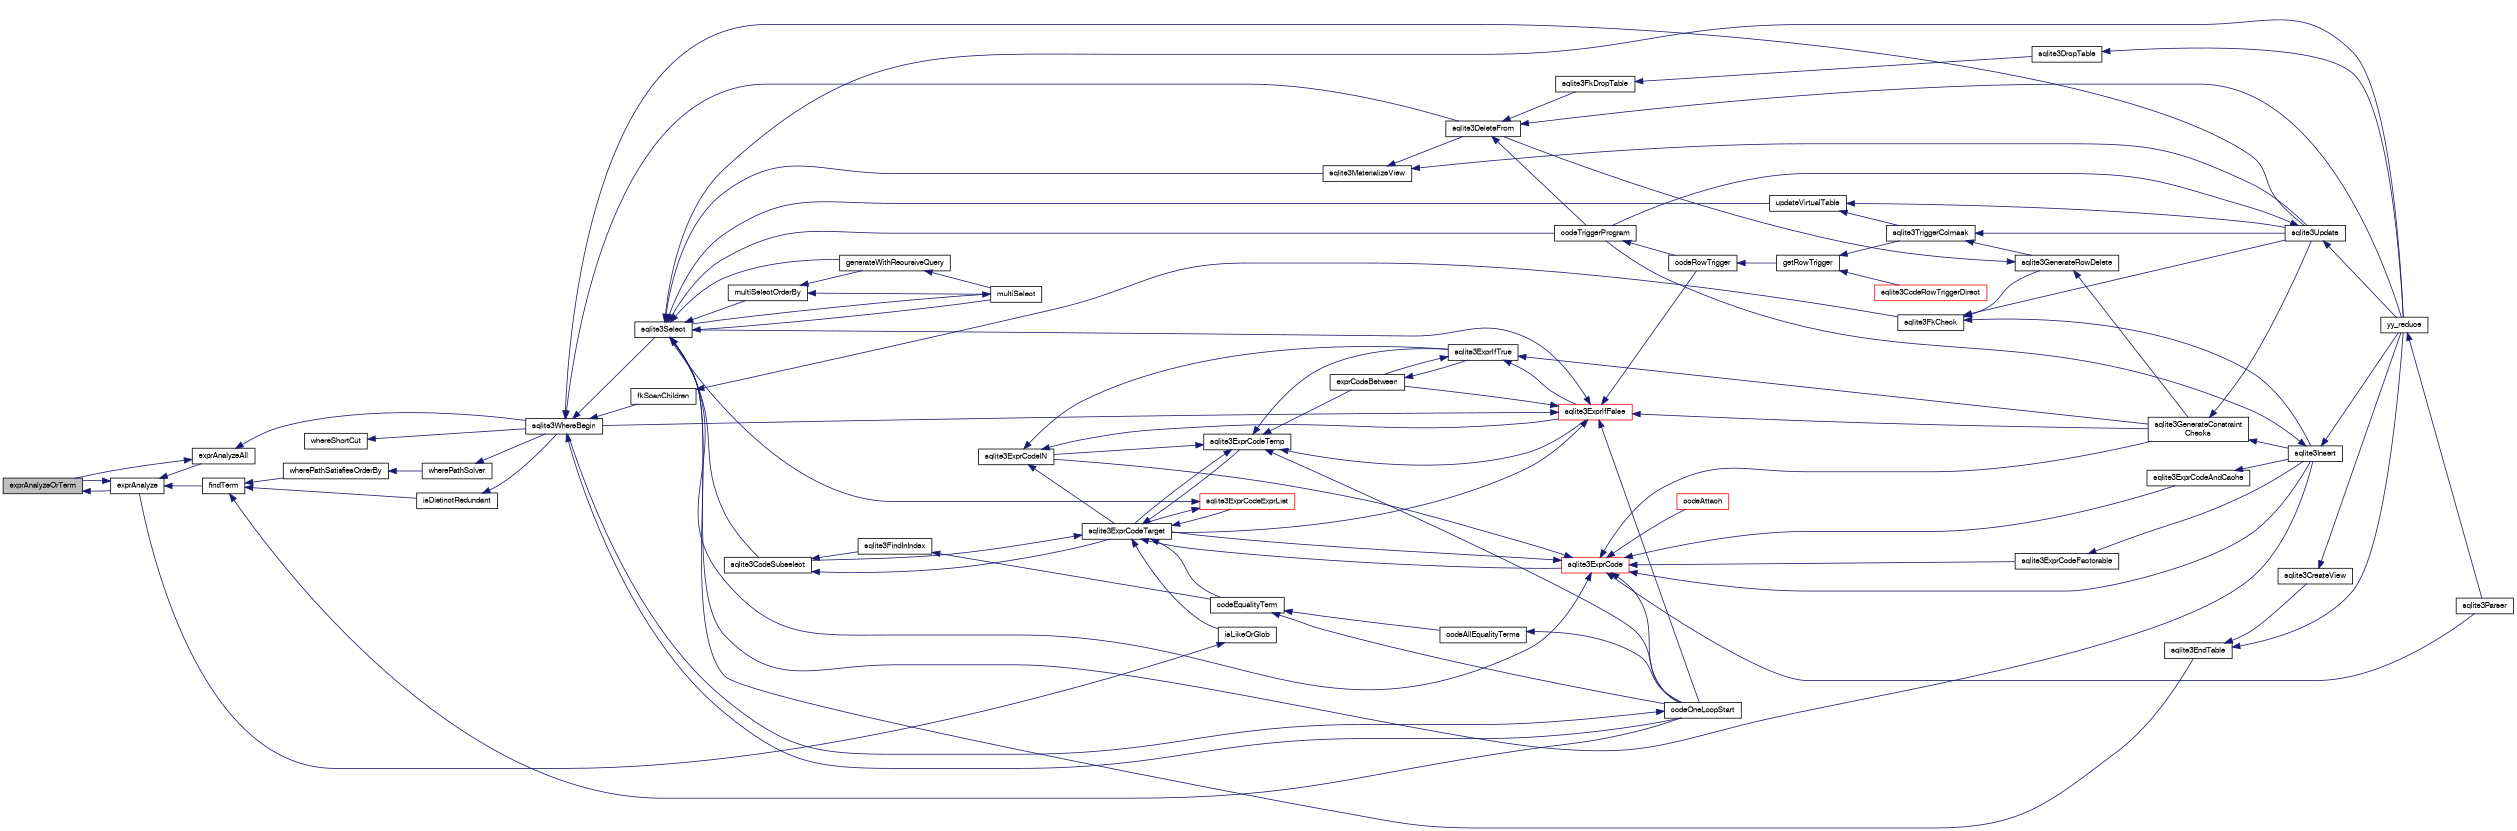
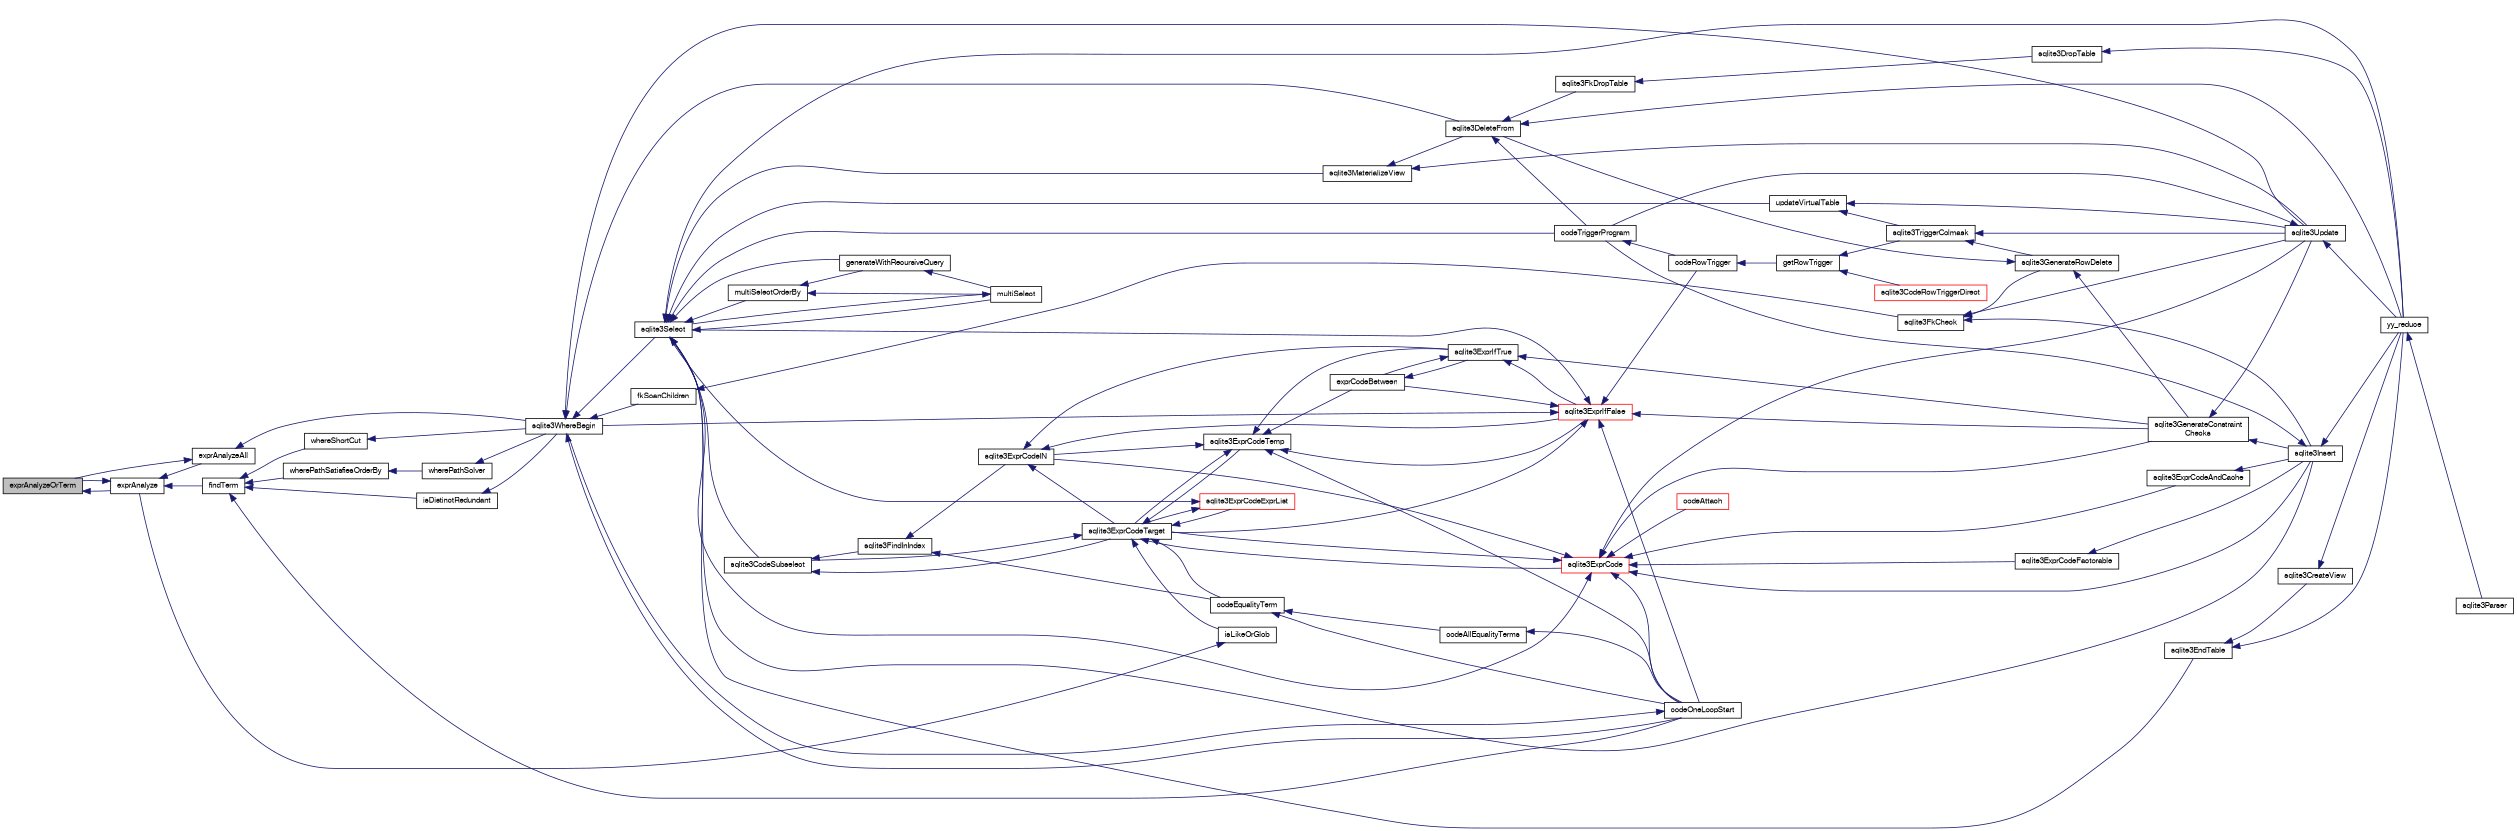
none -> (275, 460)
none -> (963, 496)
(2038, 681) -> (1931, 357)
